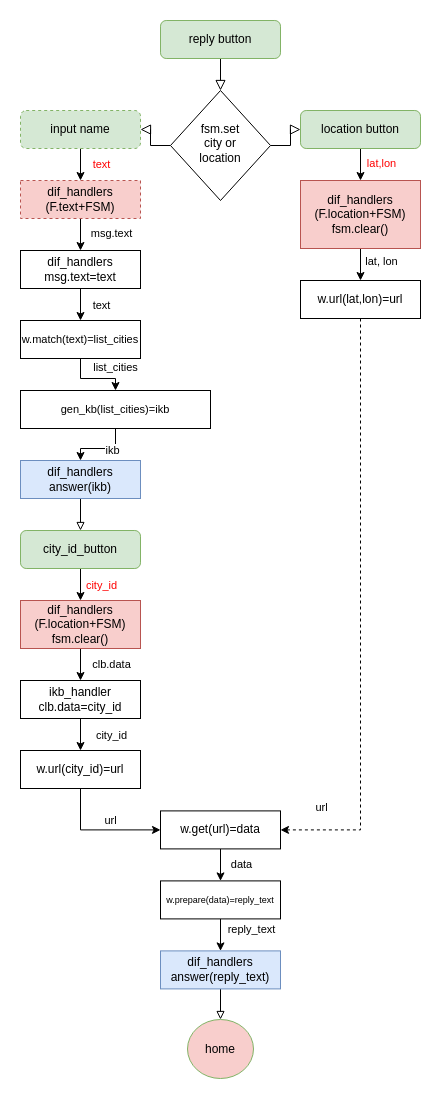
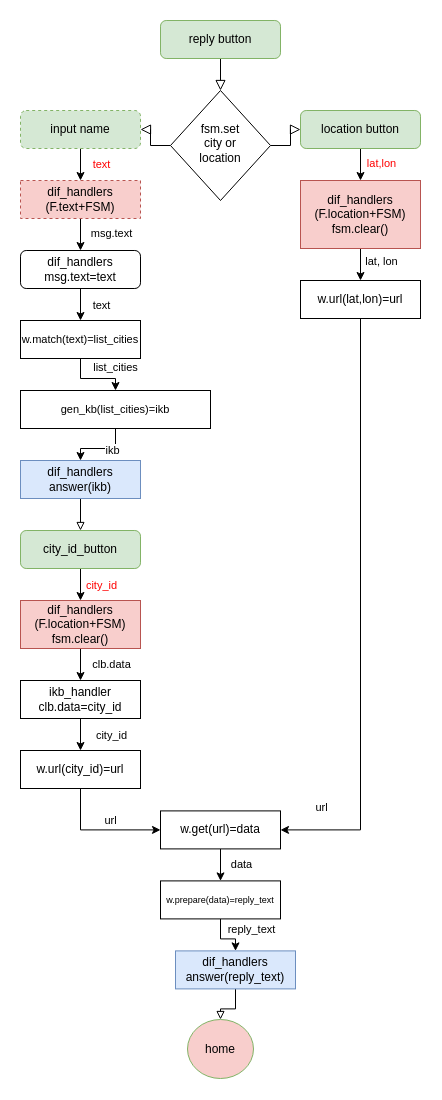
(81, 270) -> (81, 270)
(361, 611) -> (361, 611)
(221, 970) -> (236, 970)
